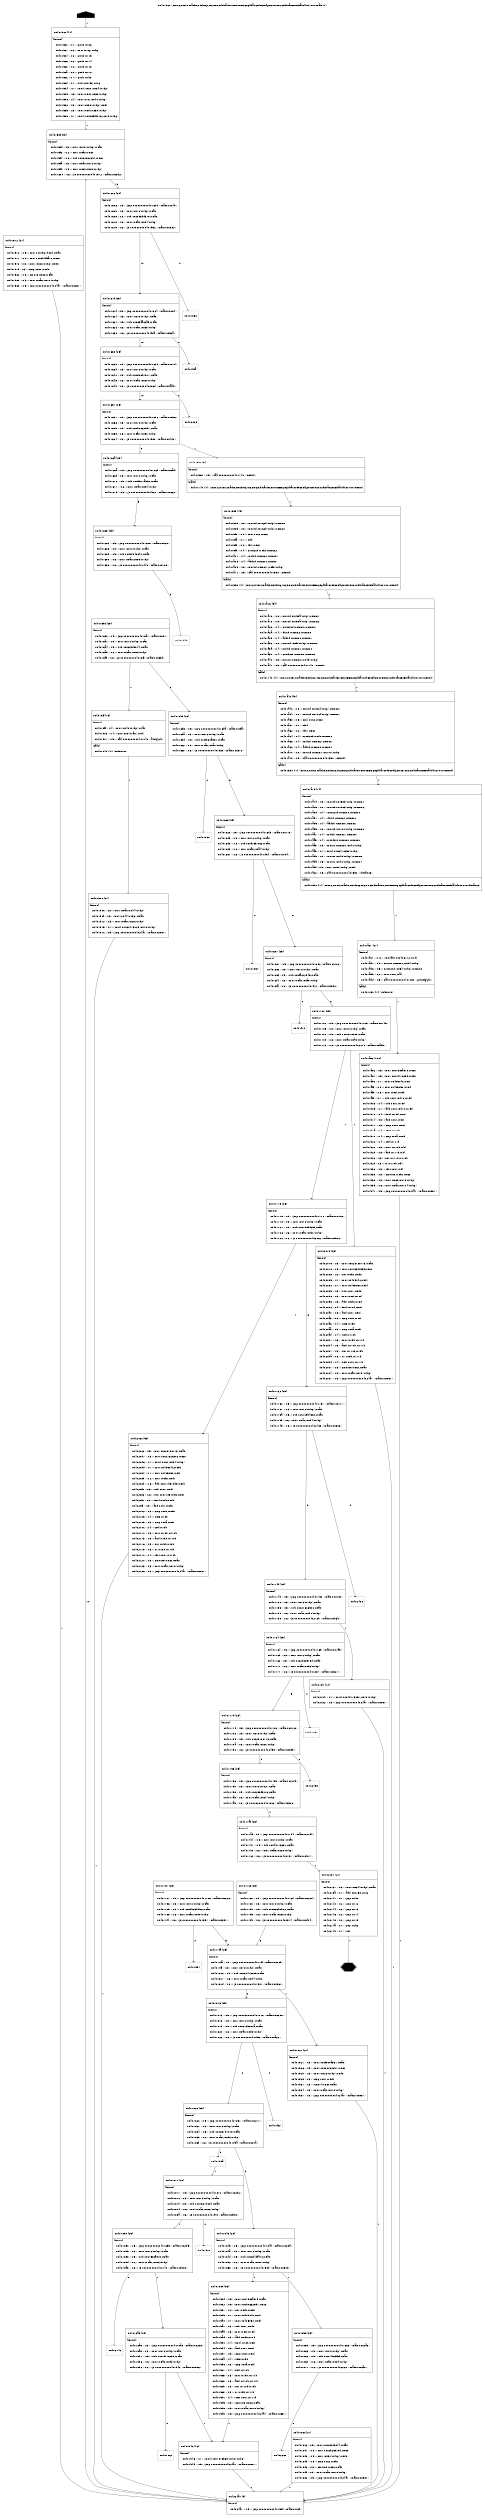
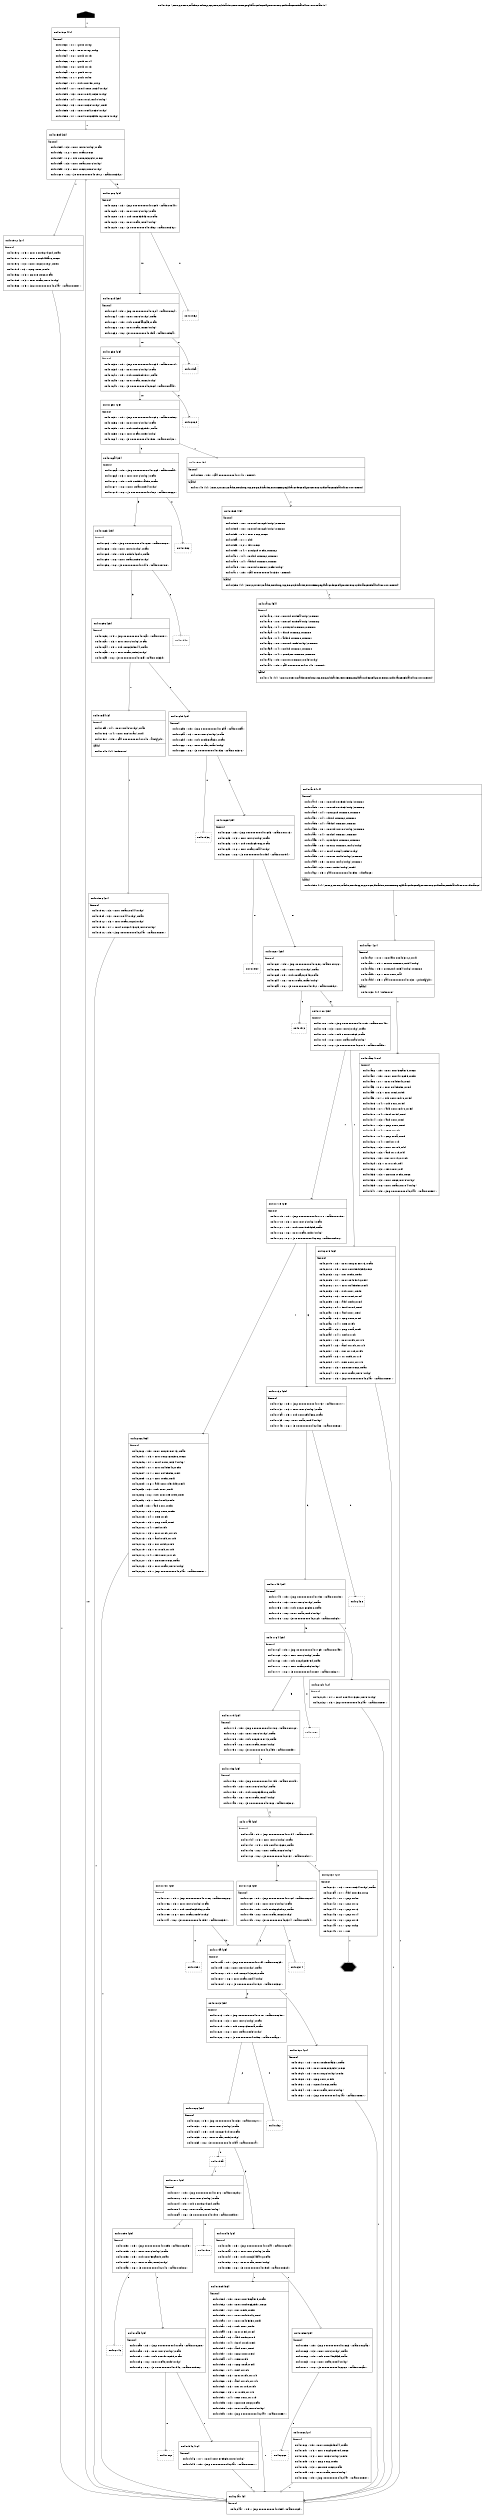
none -> (65, 207)
none -> (183, 548)
none -> (132, 594)
(366, 733) -> none
none -> (305, 1627)
(311, 1786) -> none
none -> (277, 1871)
none -> (297, 1967)
(226, 2430) -> (263, 2455)
